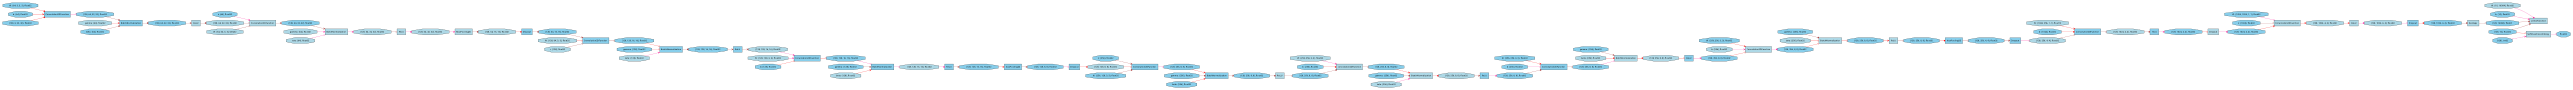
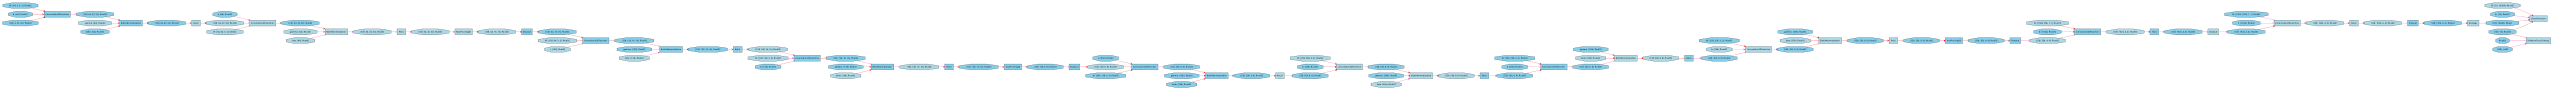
(2553, 34) -> (2517, 41)
